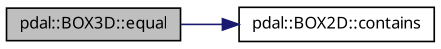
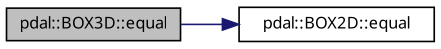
(337, 24) -> (337, 24)
